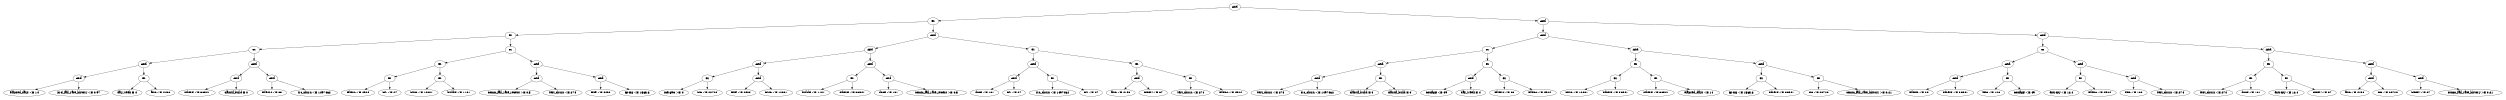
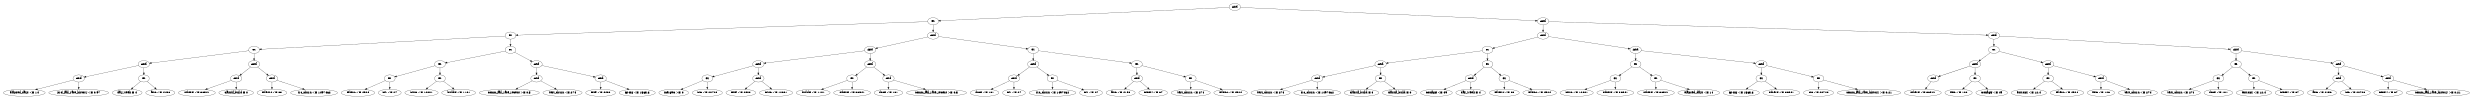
(1919, 93) -> none
